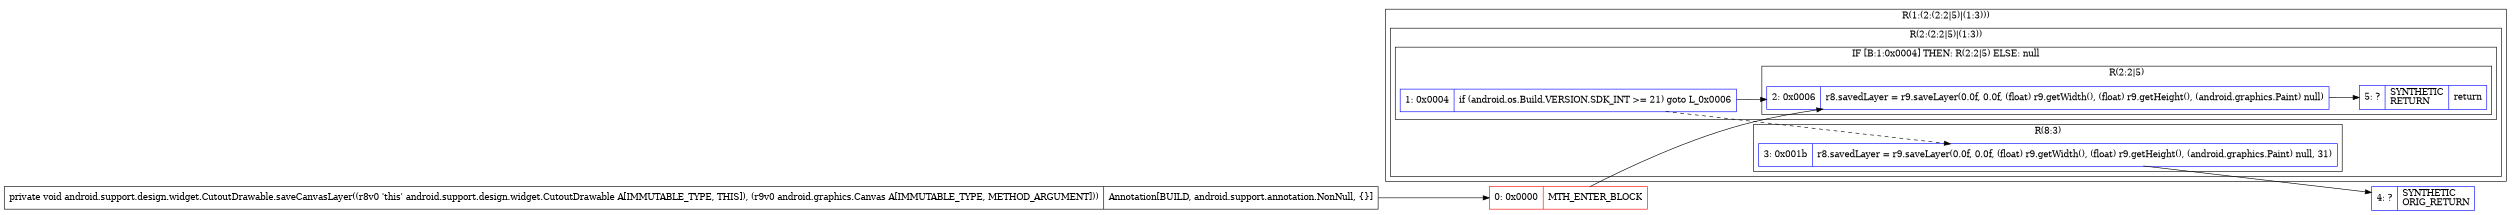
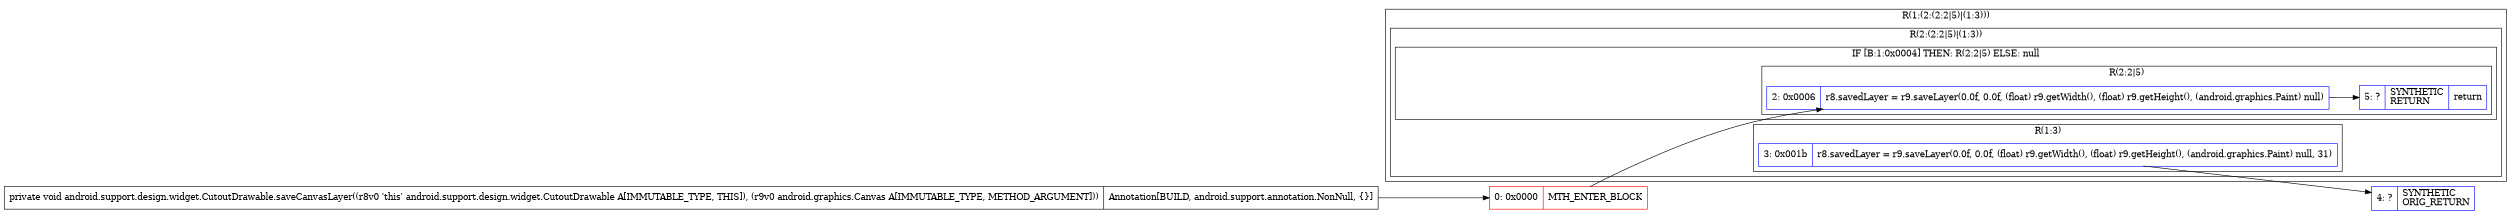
(1568, 100) -> none
(2048, 131) -> (2048, 131)
